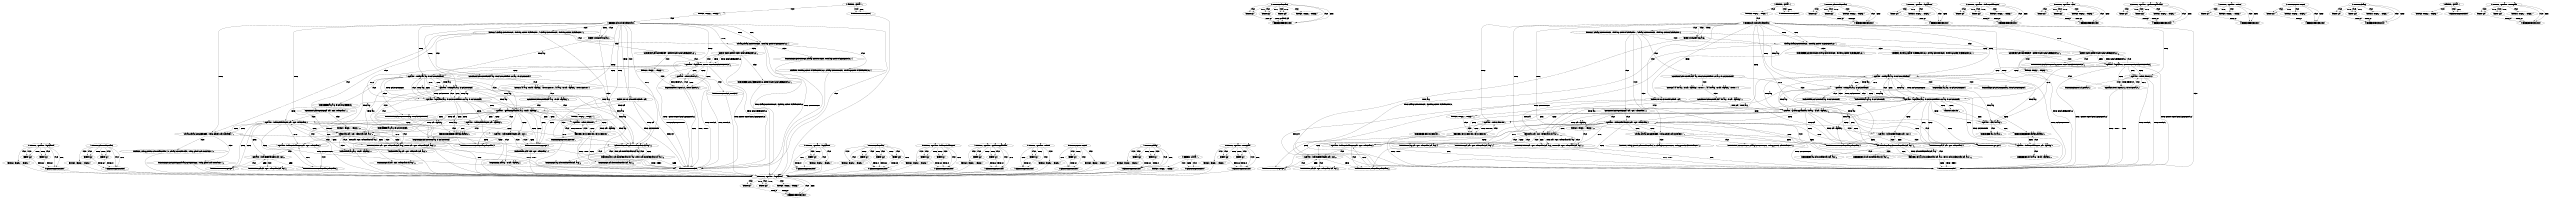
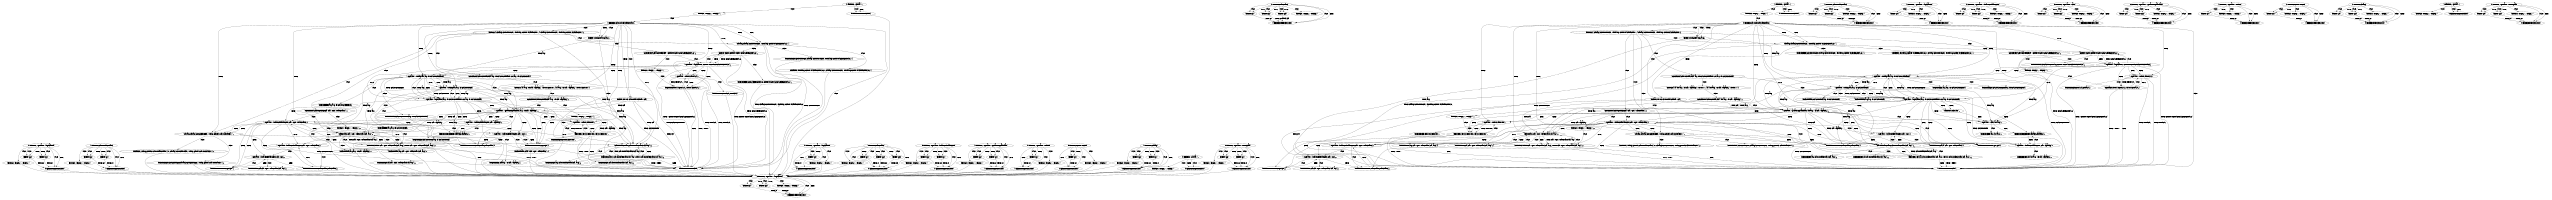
none -> (1759, 108)
none -> (1899, 119)
(329, 128) -> (329, 128)
